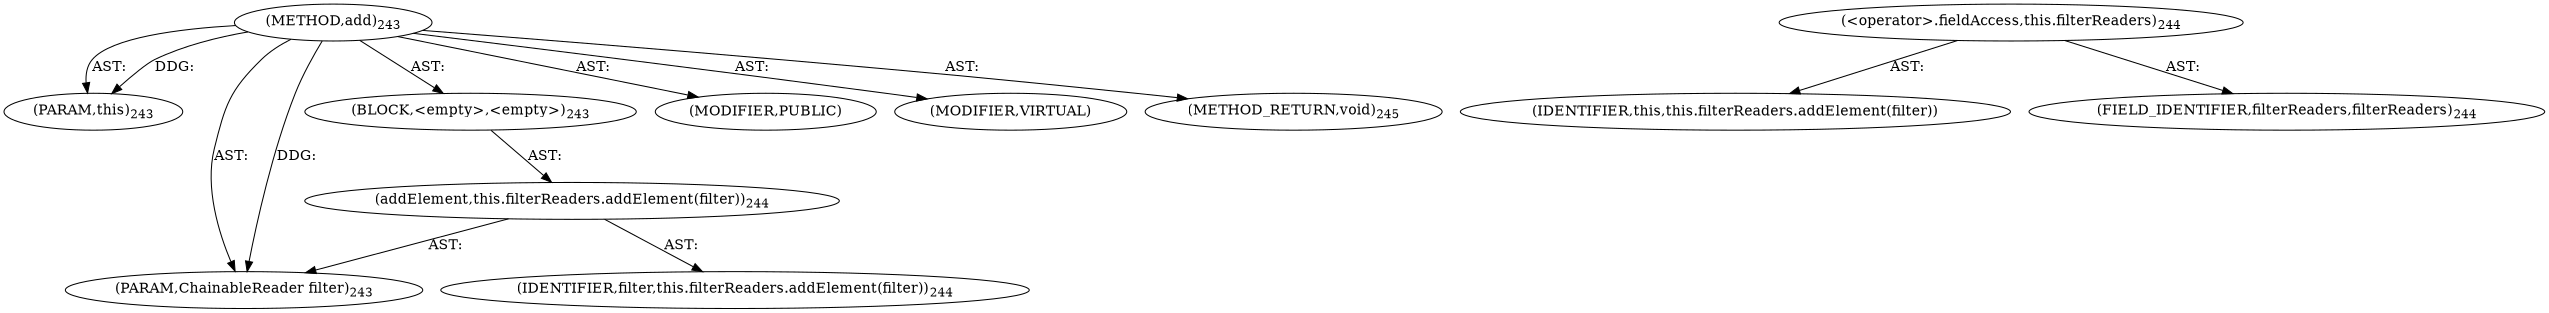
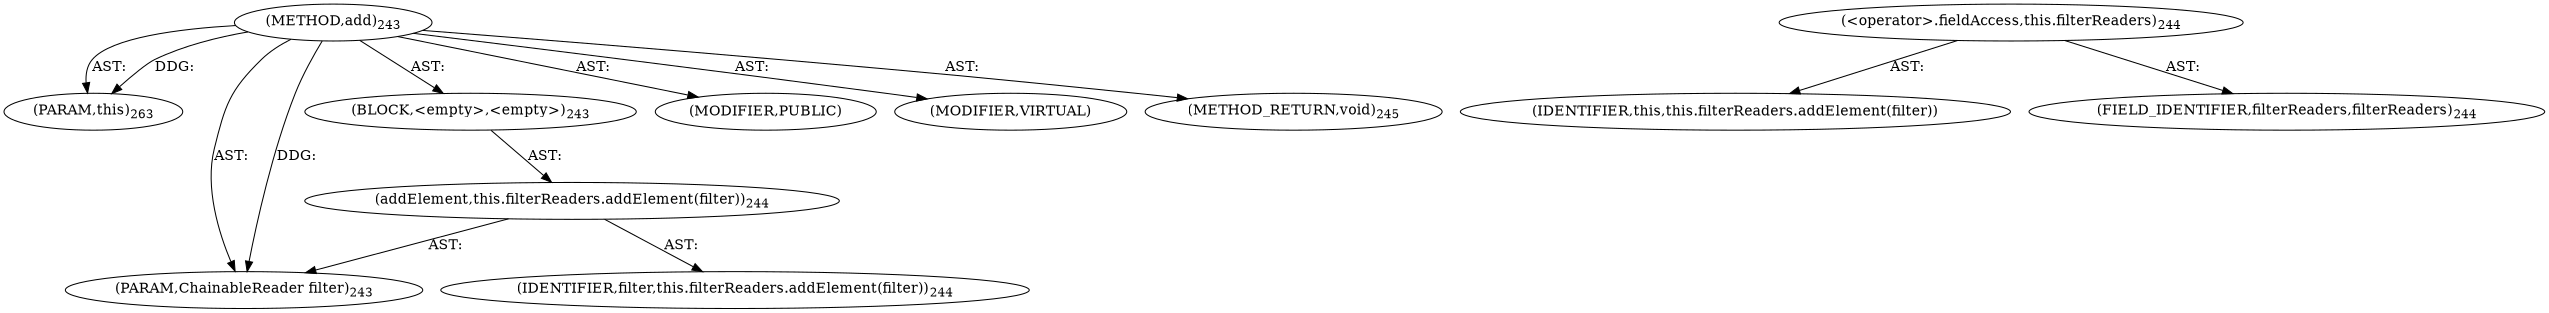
(142, 110) -> (142, 110)
